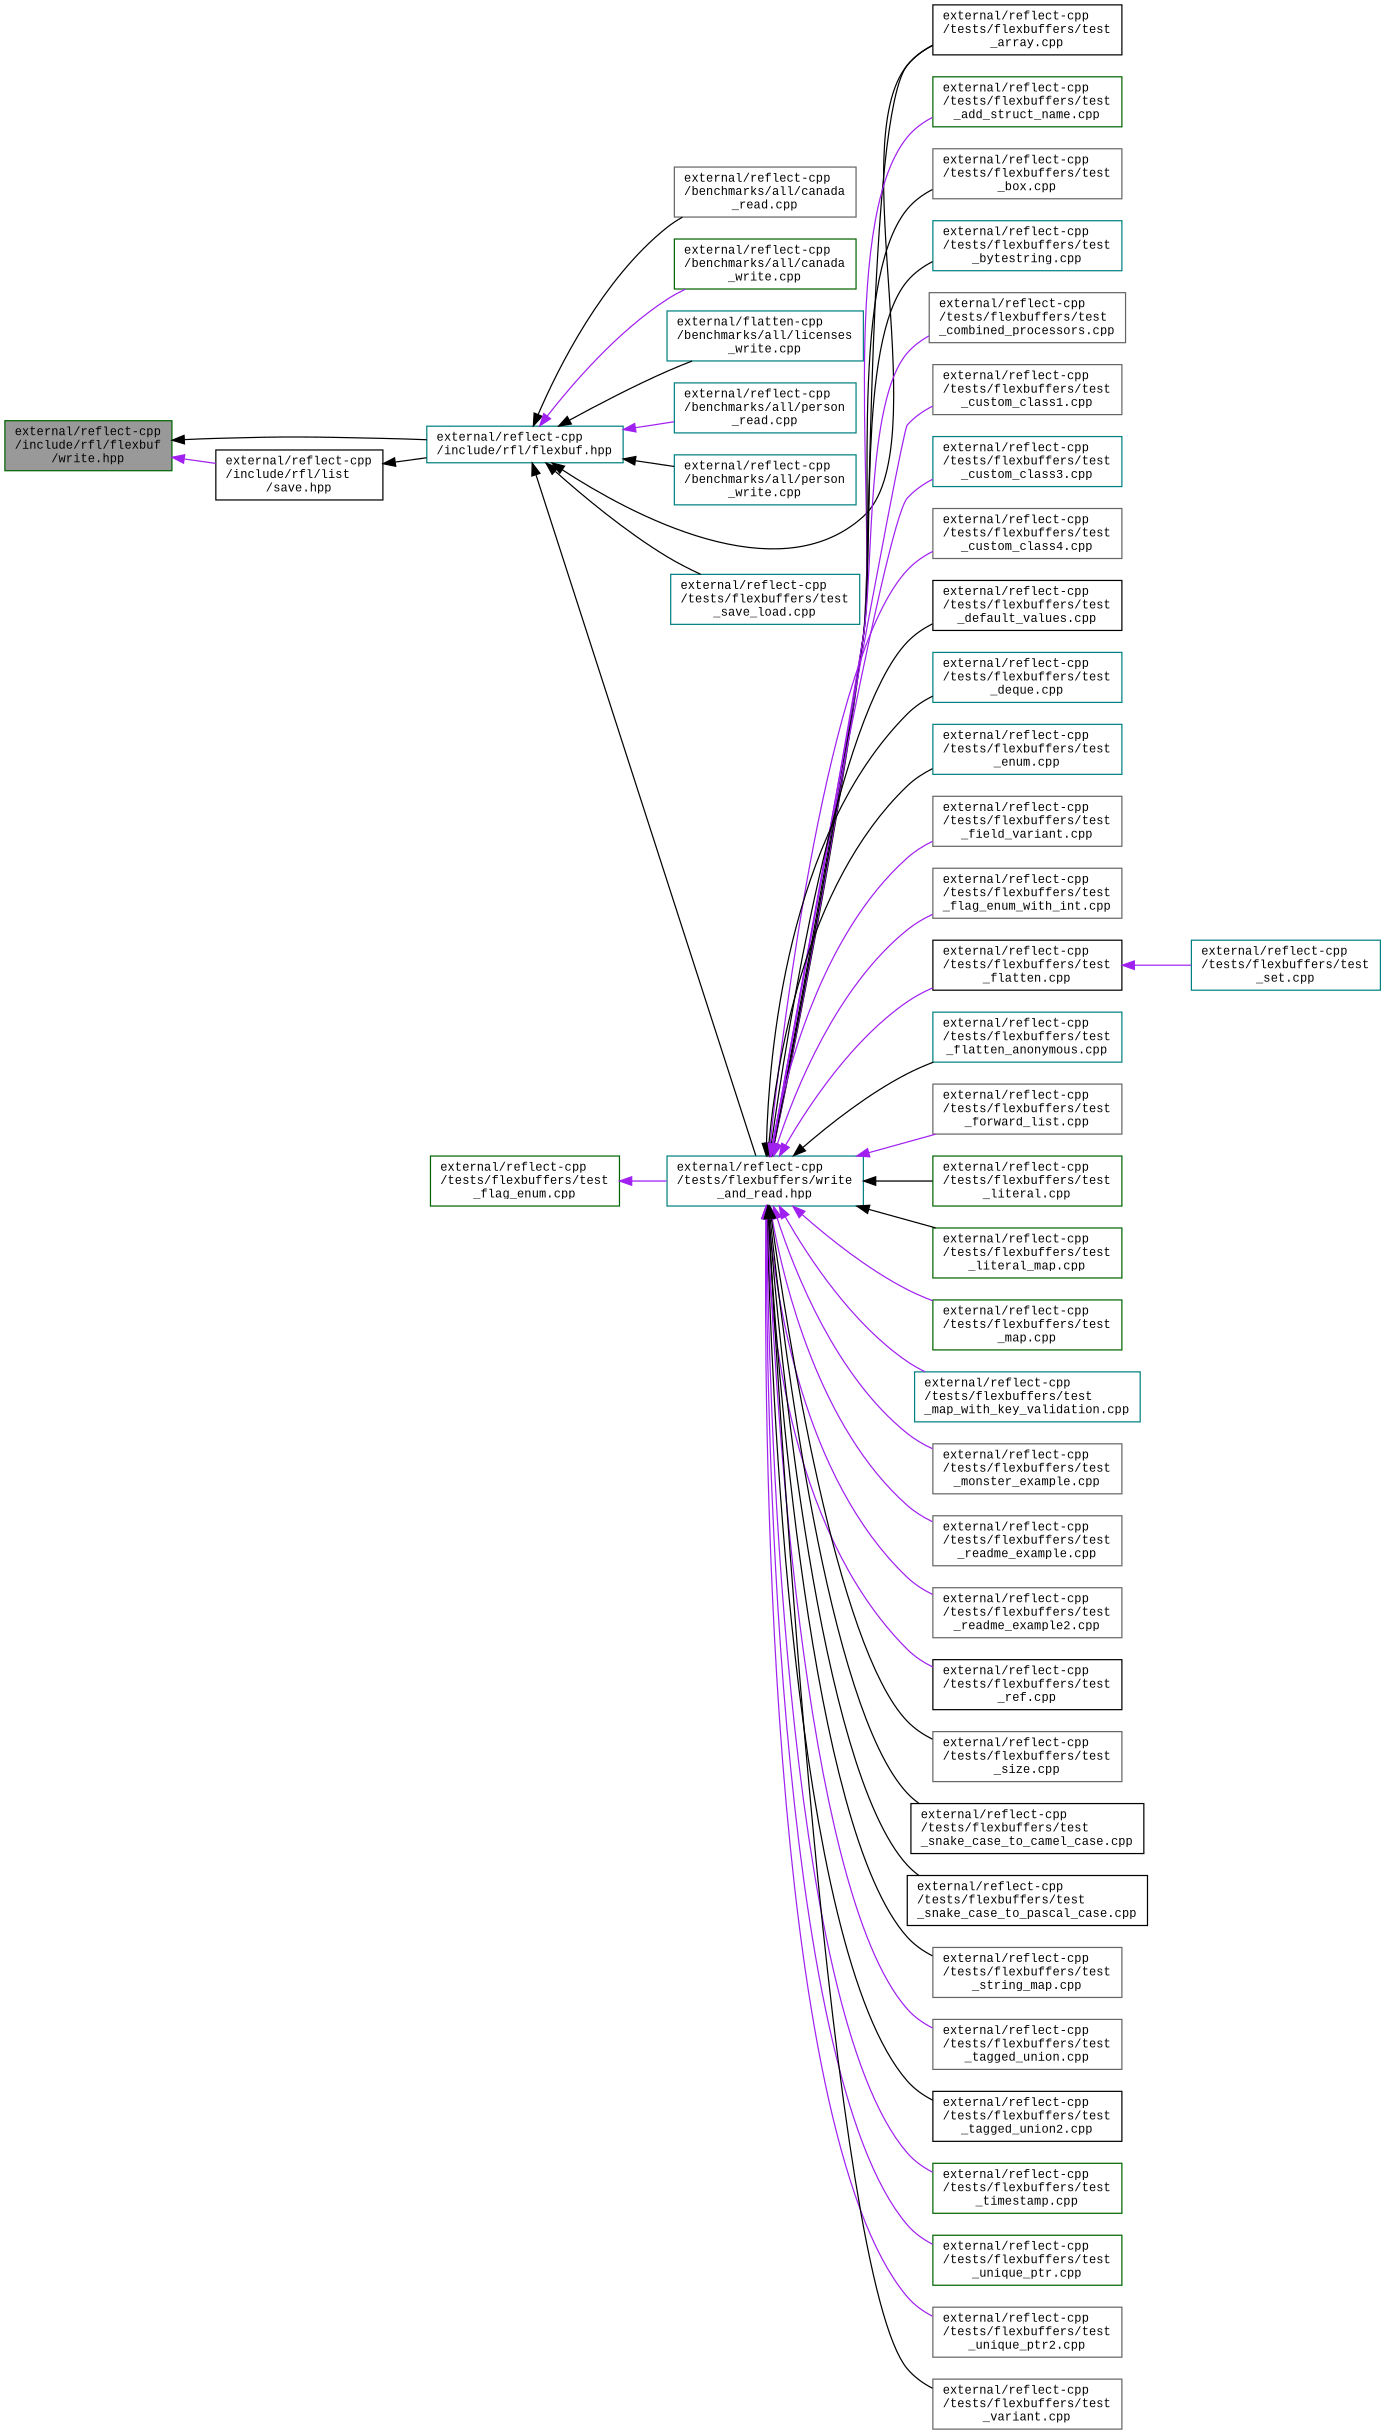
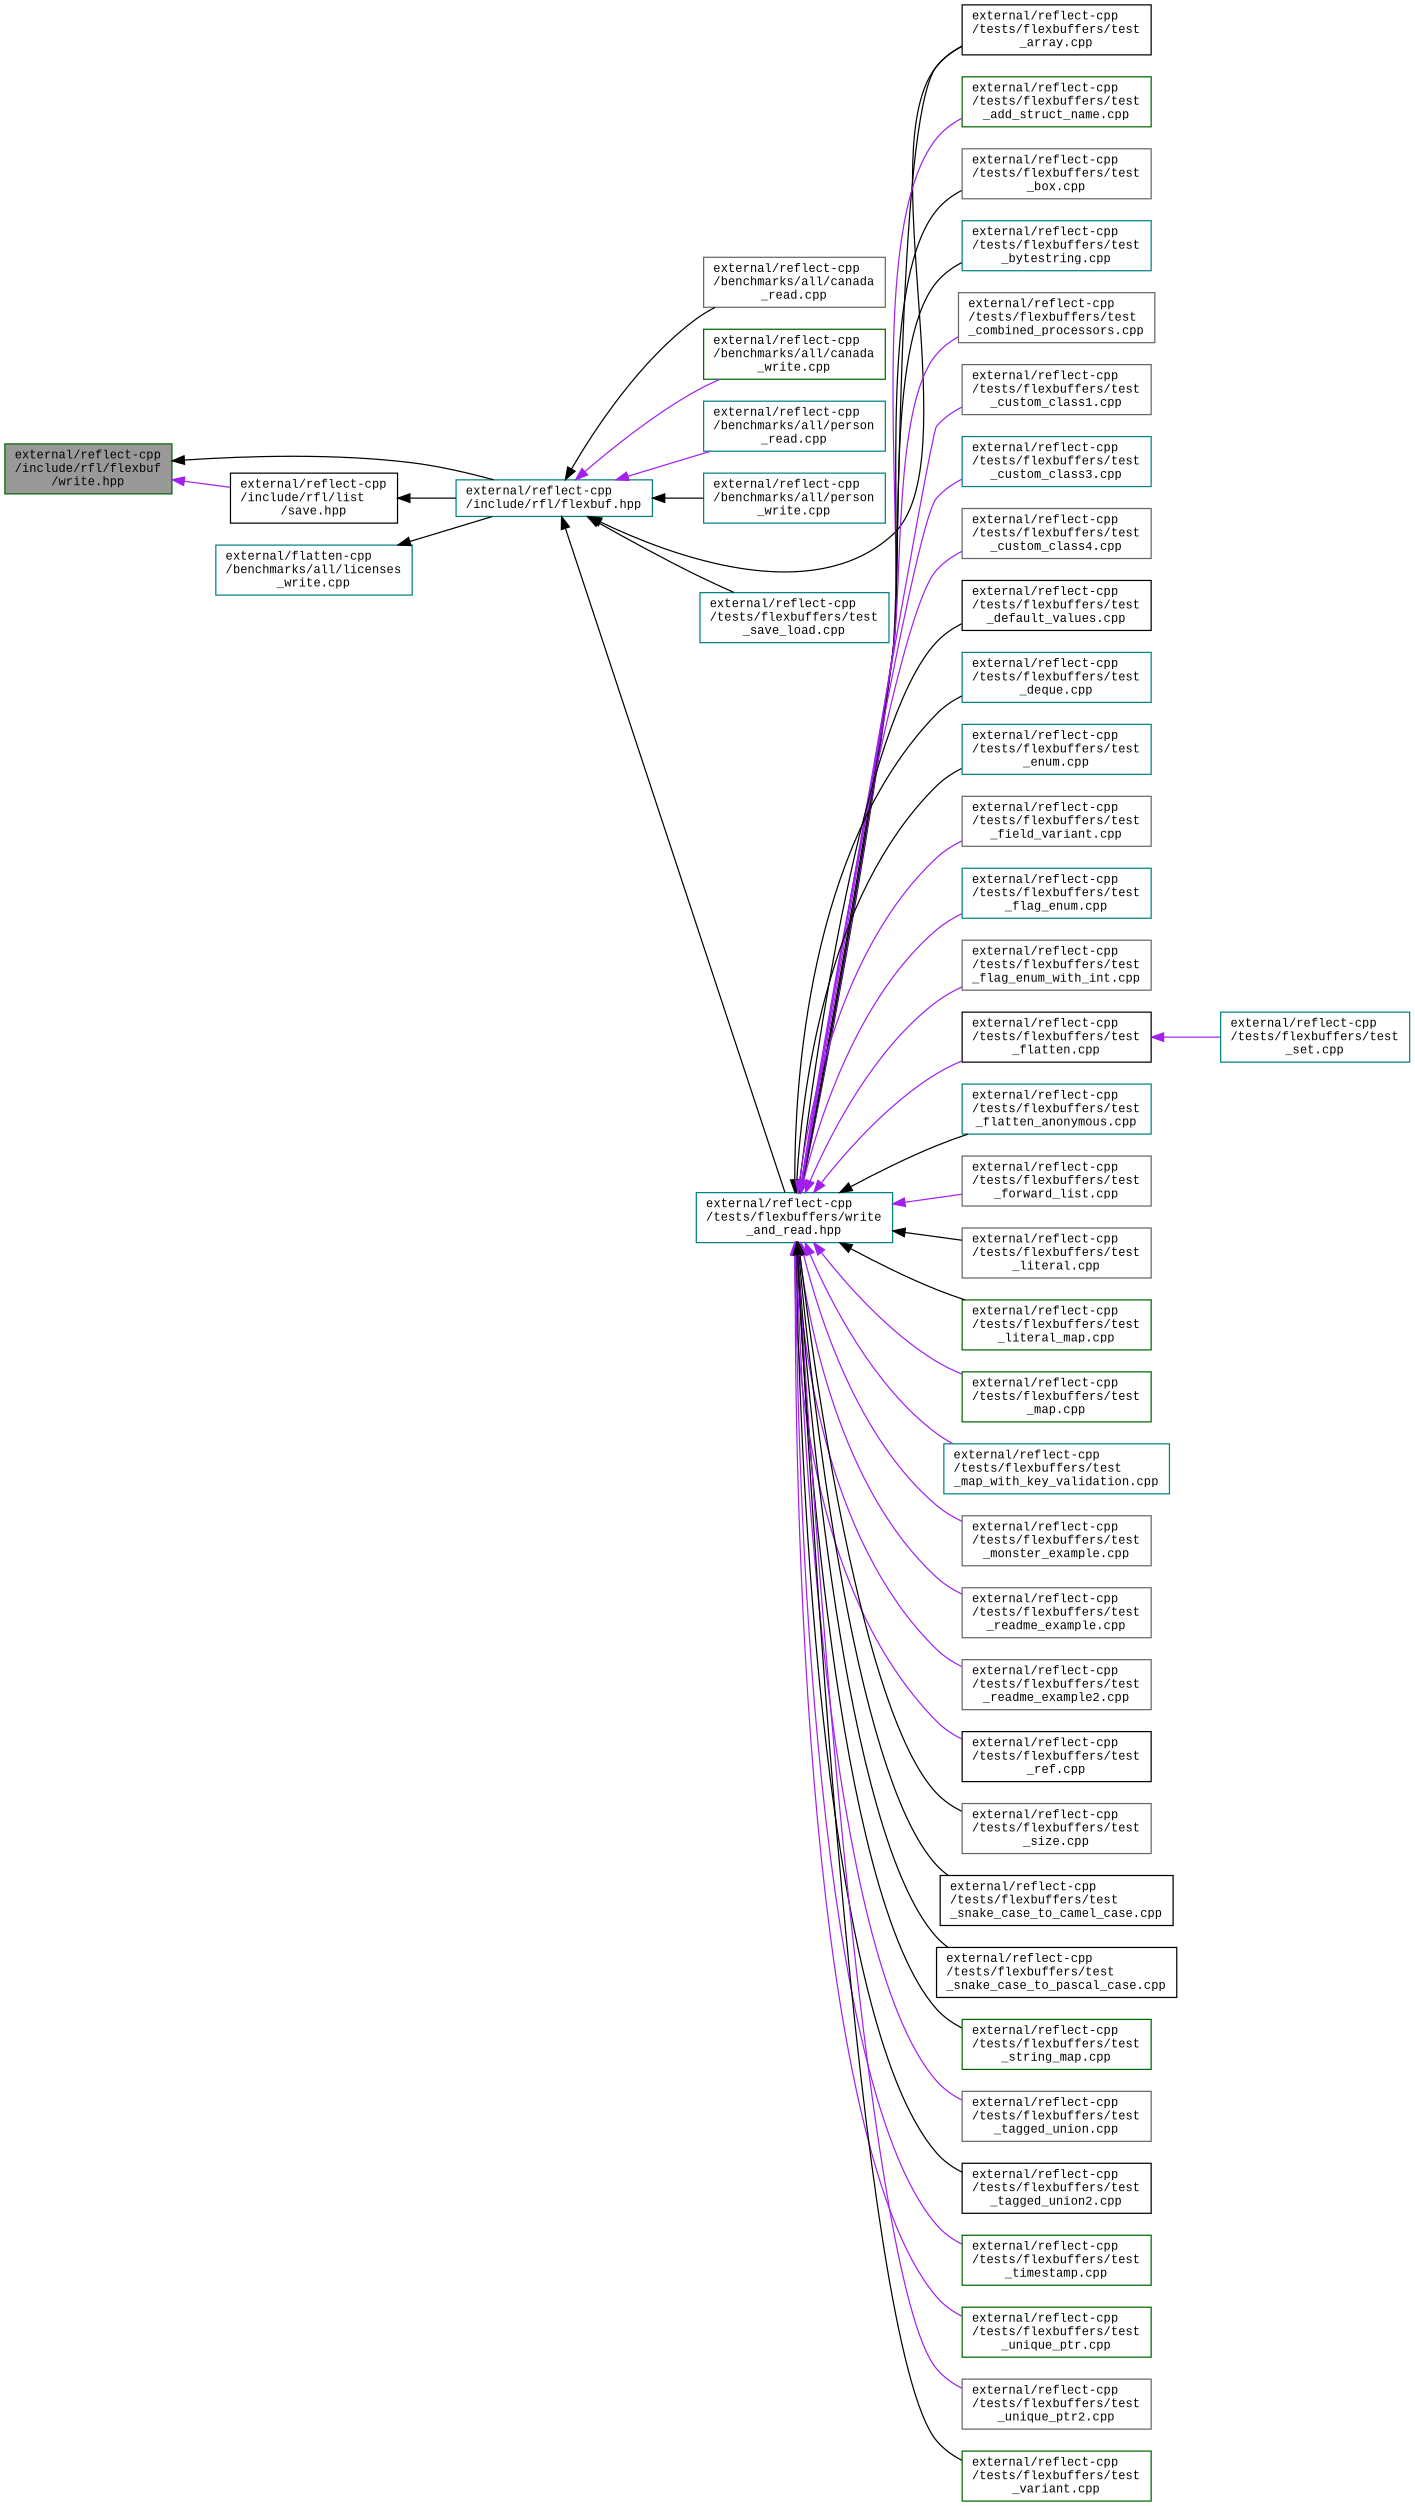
(630, 389) -> (451, 529)
(525, 1181) -> (1057, 893)
(649, 1181) -> (859, 1032)
(1027, 1181) -> (1057, 1253)
(1027, 1972) -> (1057, 2044)
(1027, 2404) -> (1057, 2476)
